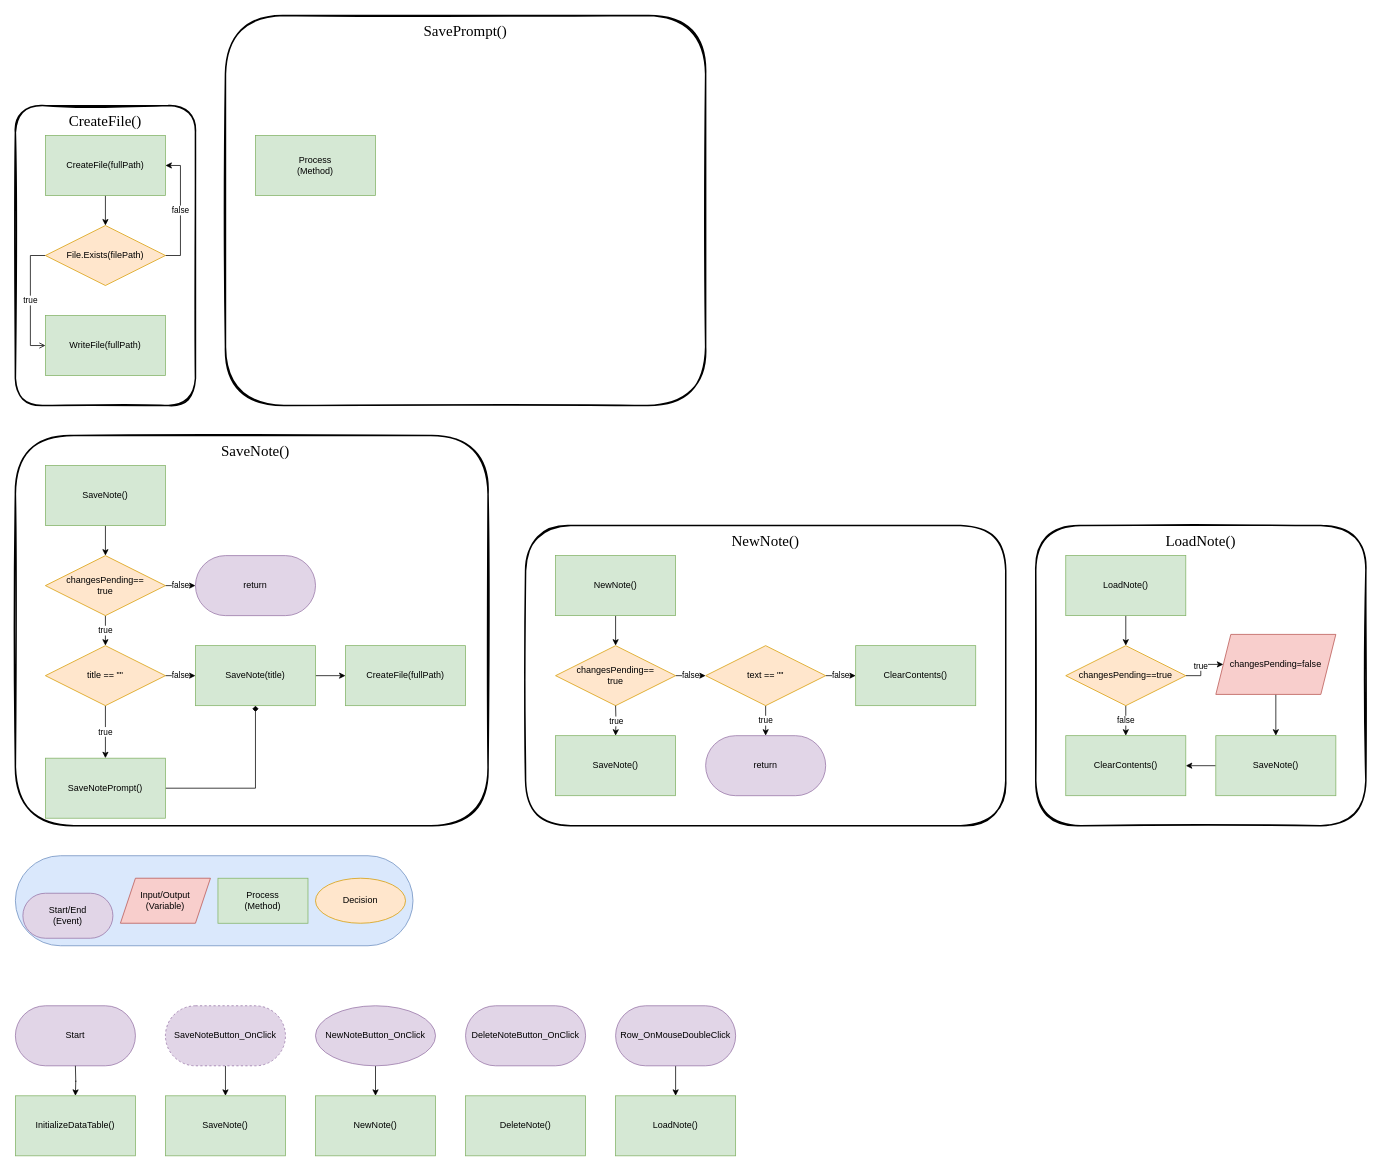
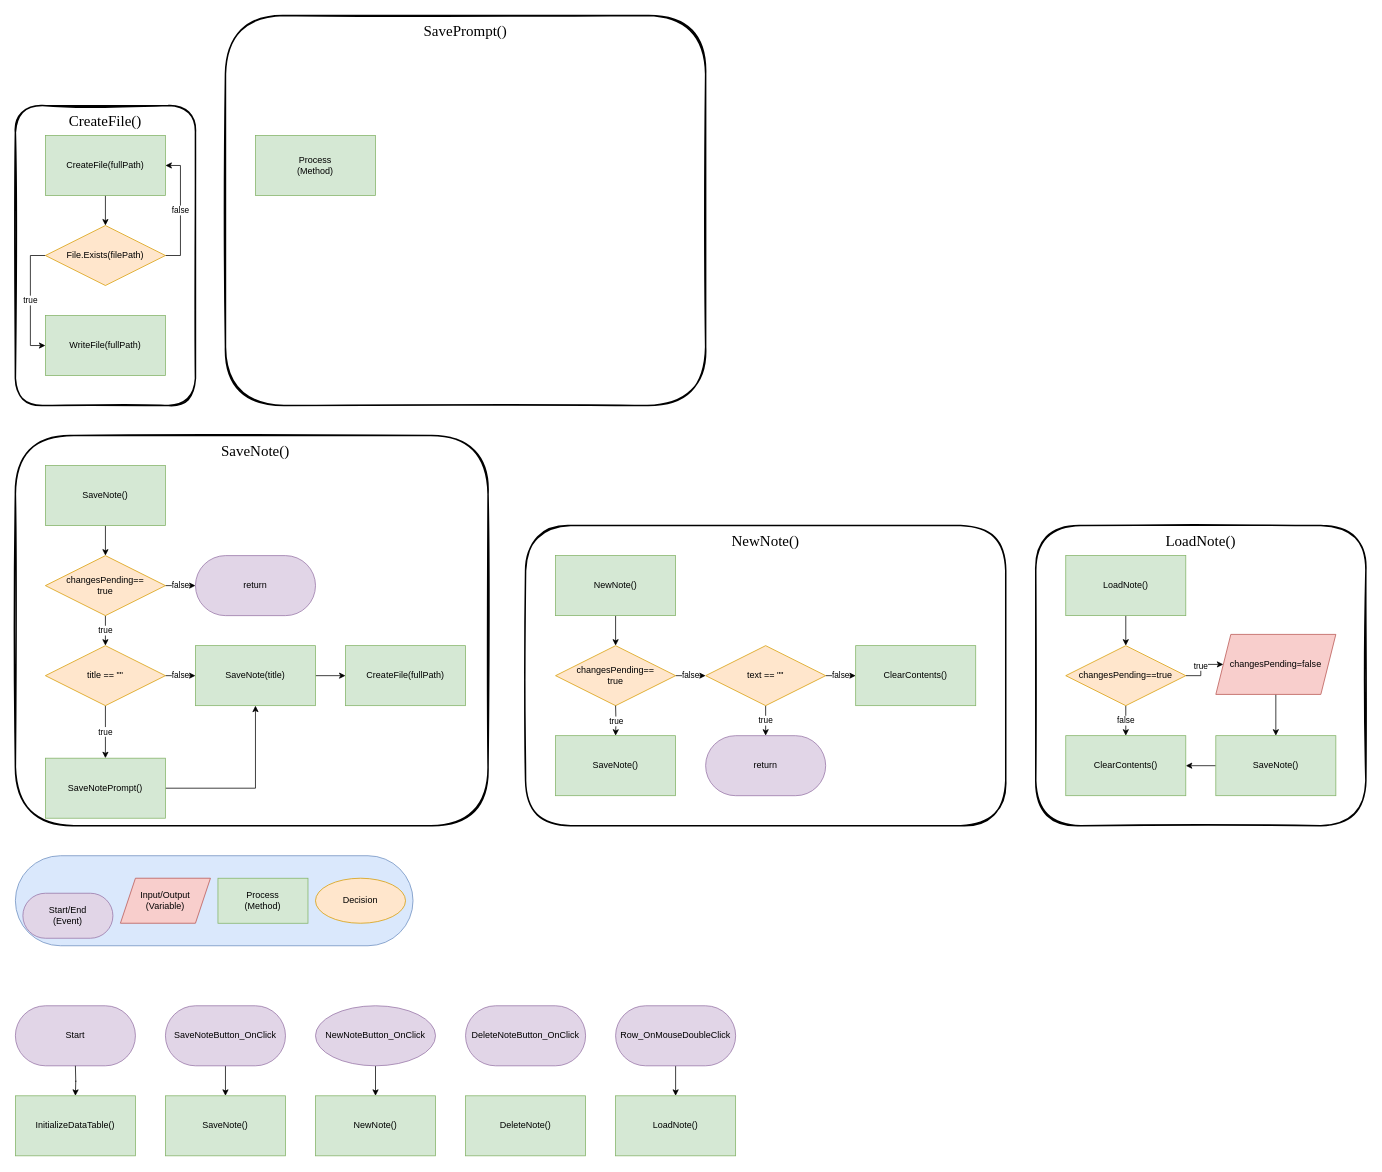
(40, 345) -> (39, 345)
(255, 712) -> (255, 712)
(225, 1035) -> (225, 1035)
